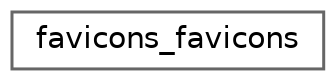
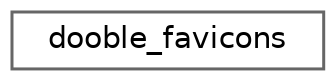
(168, 40) -> (168, 40)
